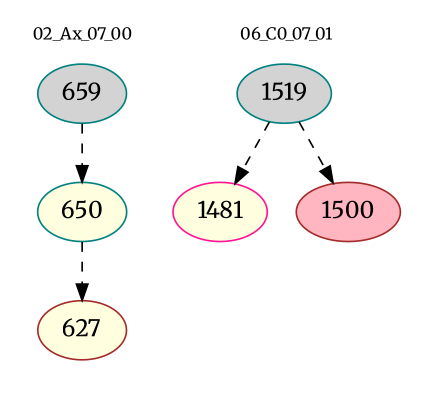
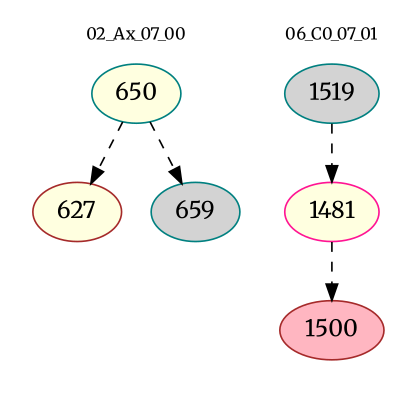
(82, 145) -> (162, 145)
(312, 145) -> (332, 263)
